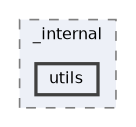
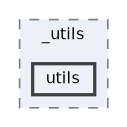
(68, 35) -> (64, 35)
